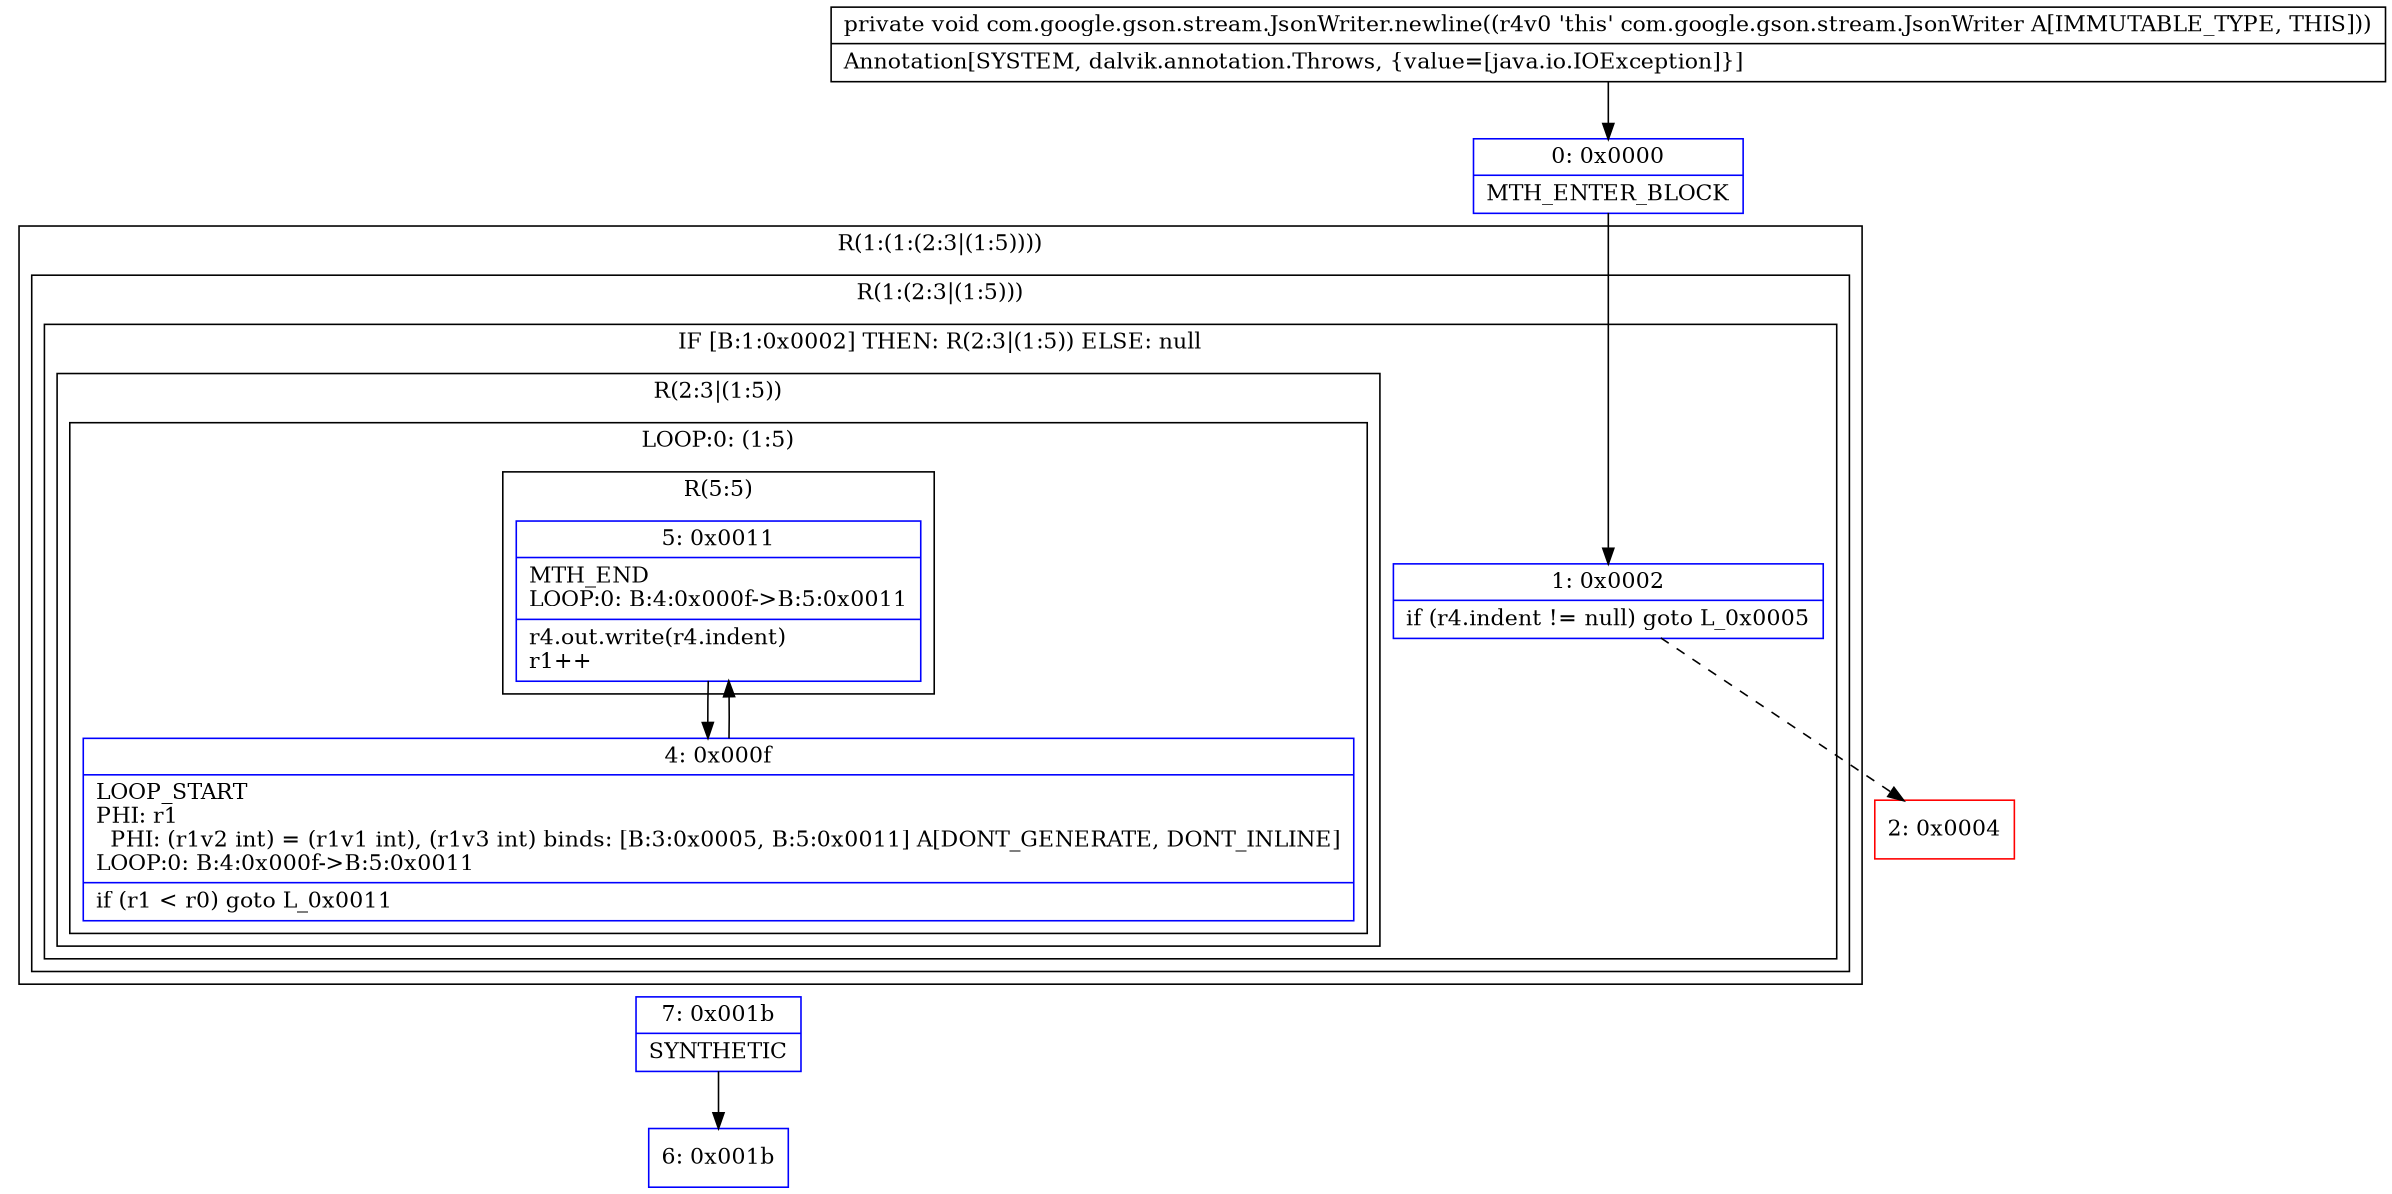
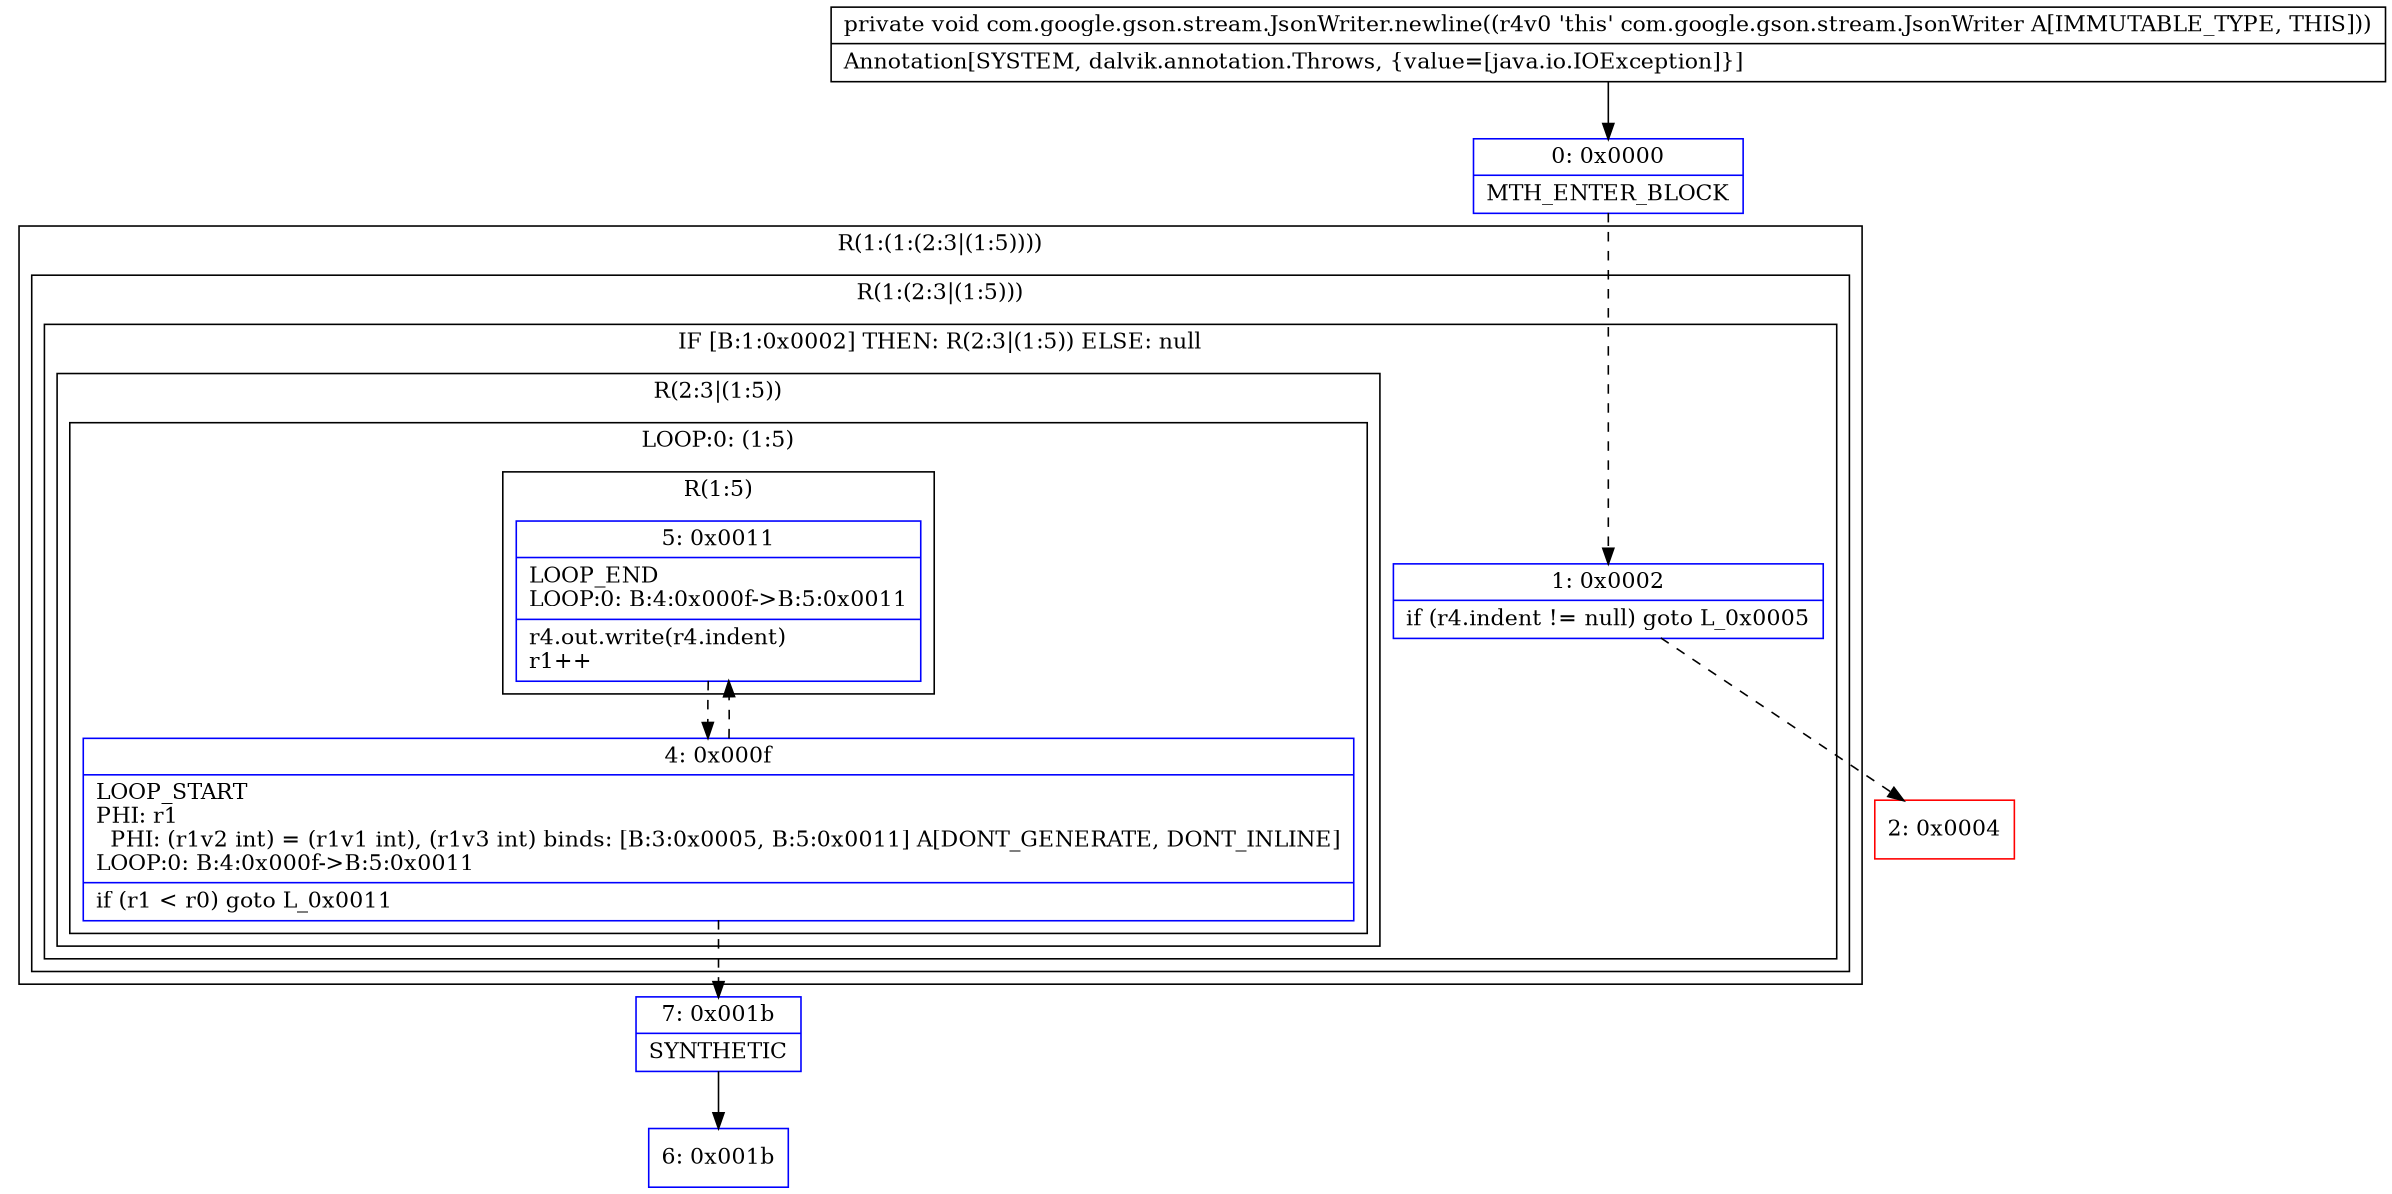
(1608, 380) -> (1608, 380)
(719, 490) -> (719, 490)
(589, 576) -> (594, 576)
(708, 704) -> (708, 704)
(729, 718) -> (729, 718)
none -> (719, 951)
